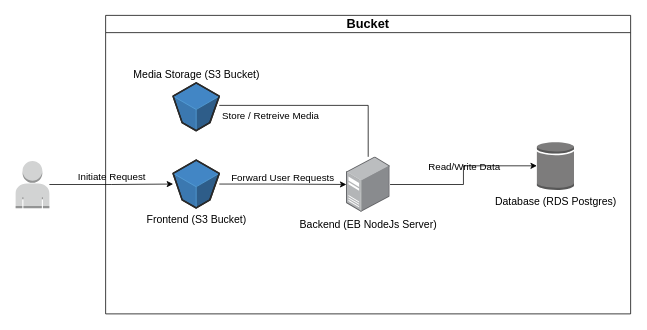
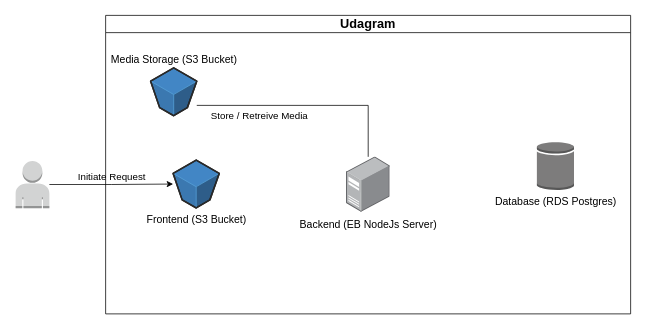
(368, 24) -> (368, 24)
(196, 107) -> (173, 92)
(463, 178) -> none
(319, 184) -> none
